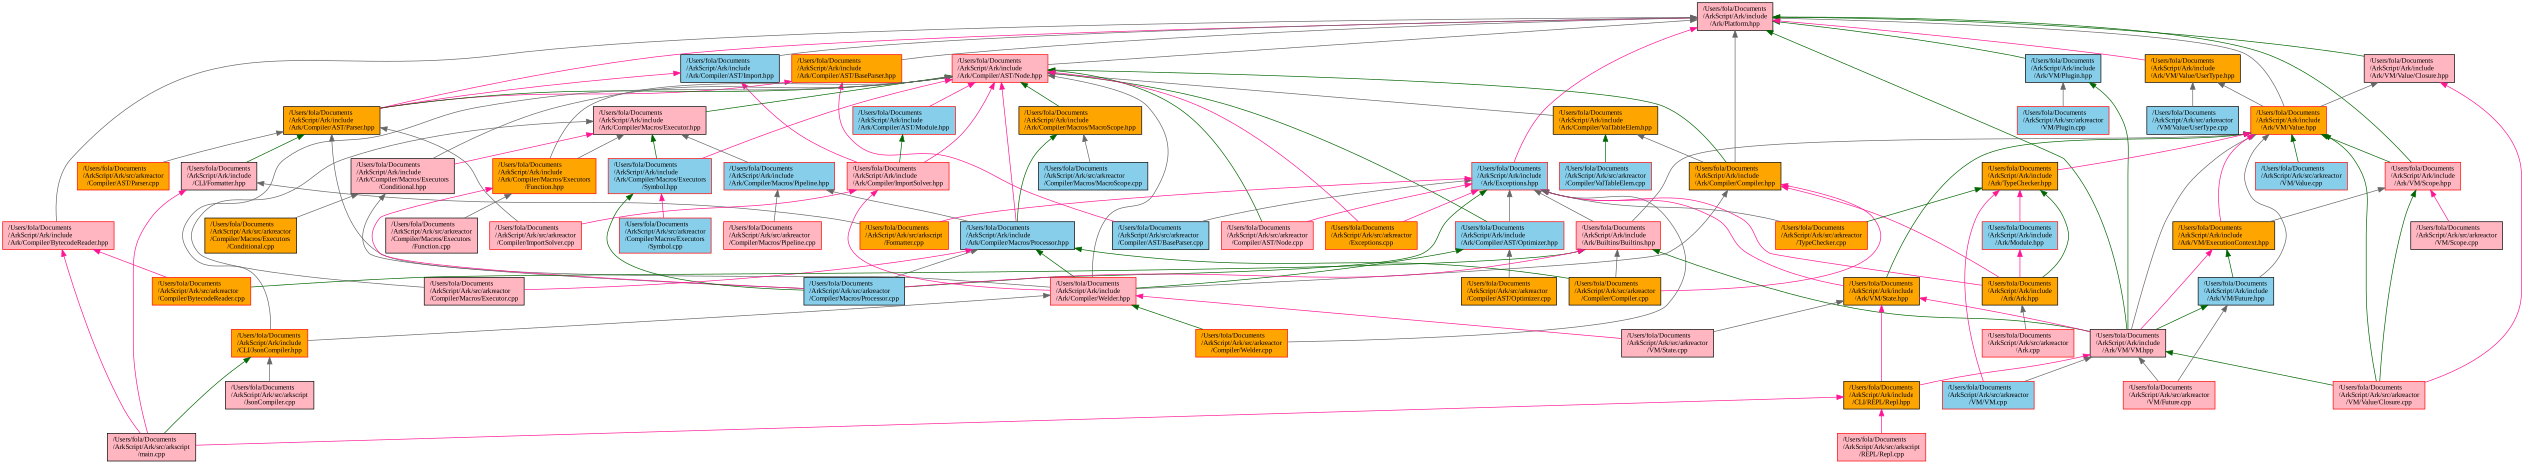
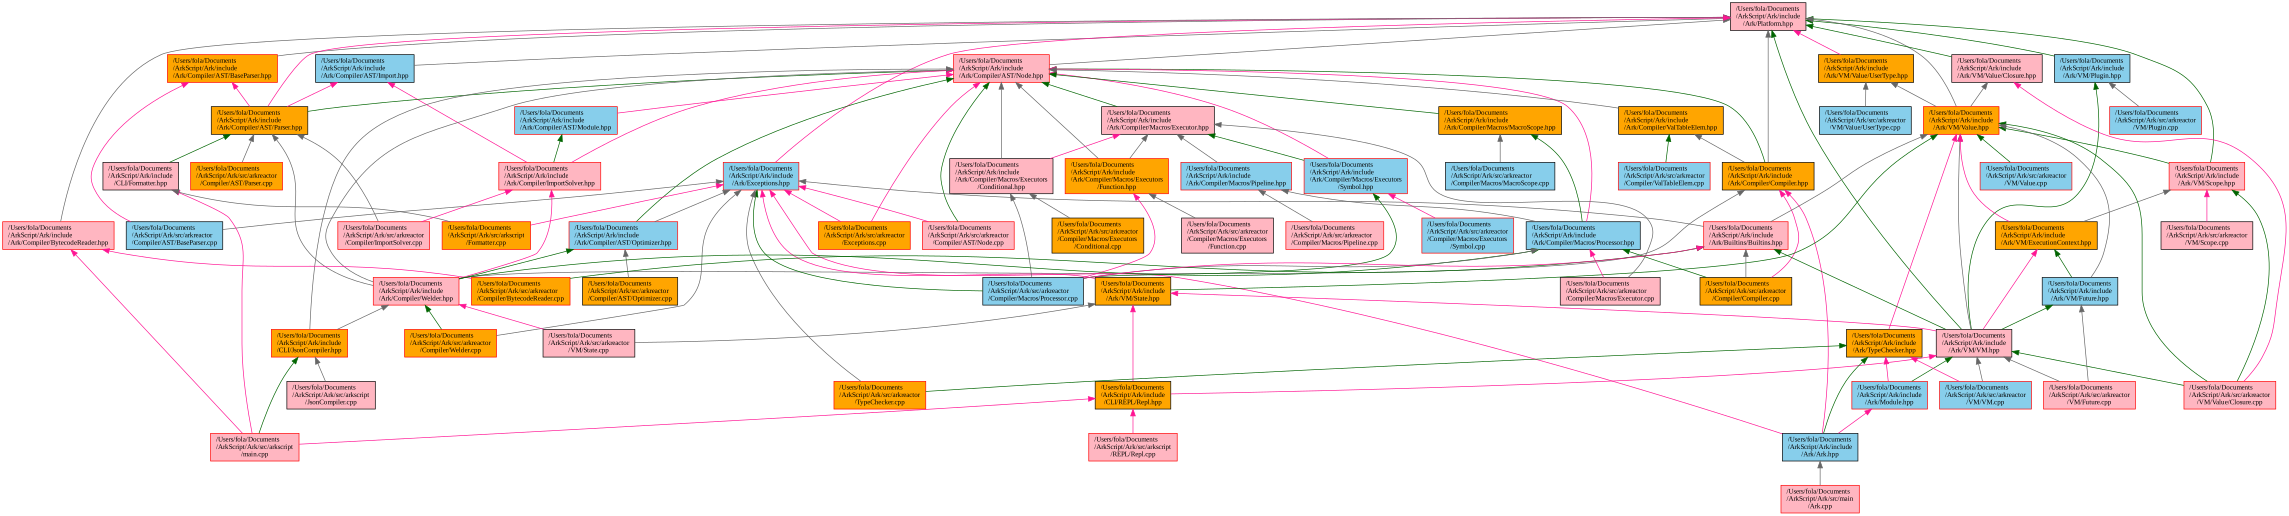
(2020, 291) -> (1820, 447)
(2028, 343) -> (1820, 499)
none -> (1929, 371)
(152, 447) -> (255, 447)
